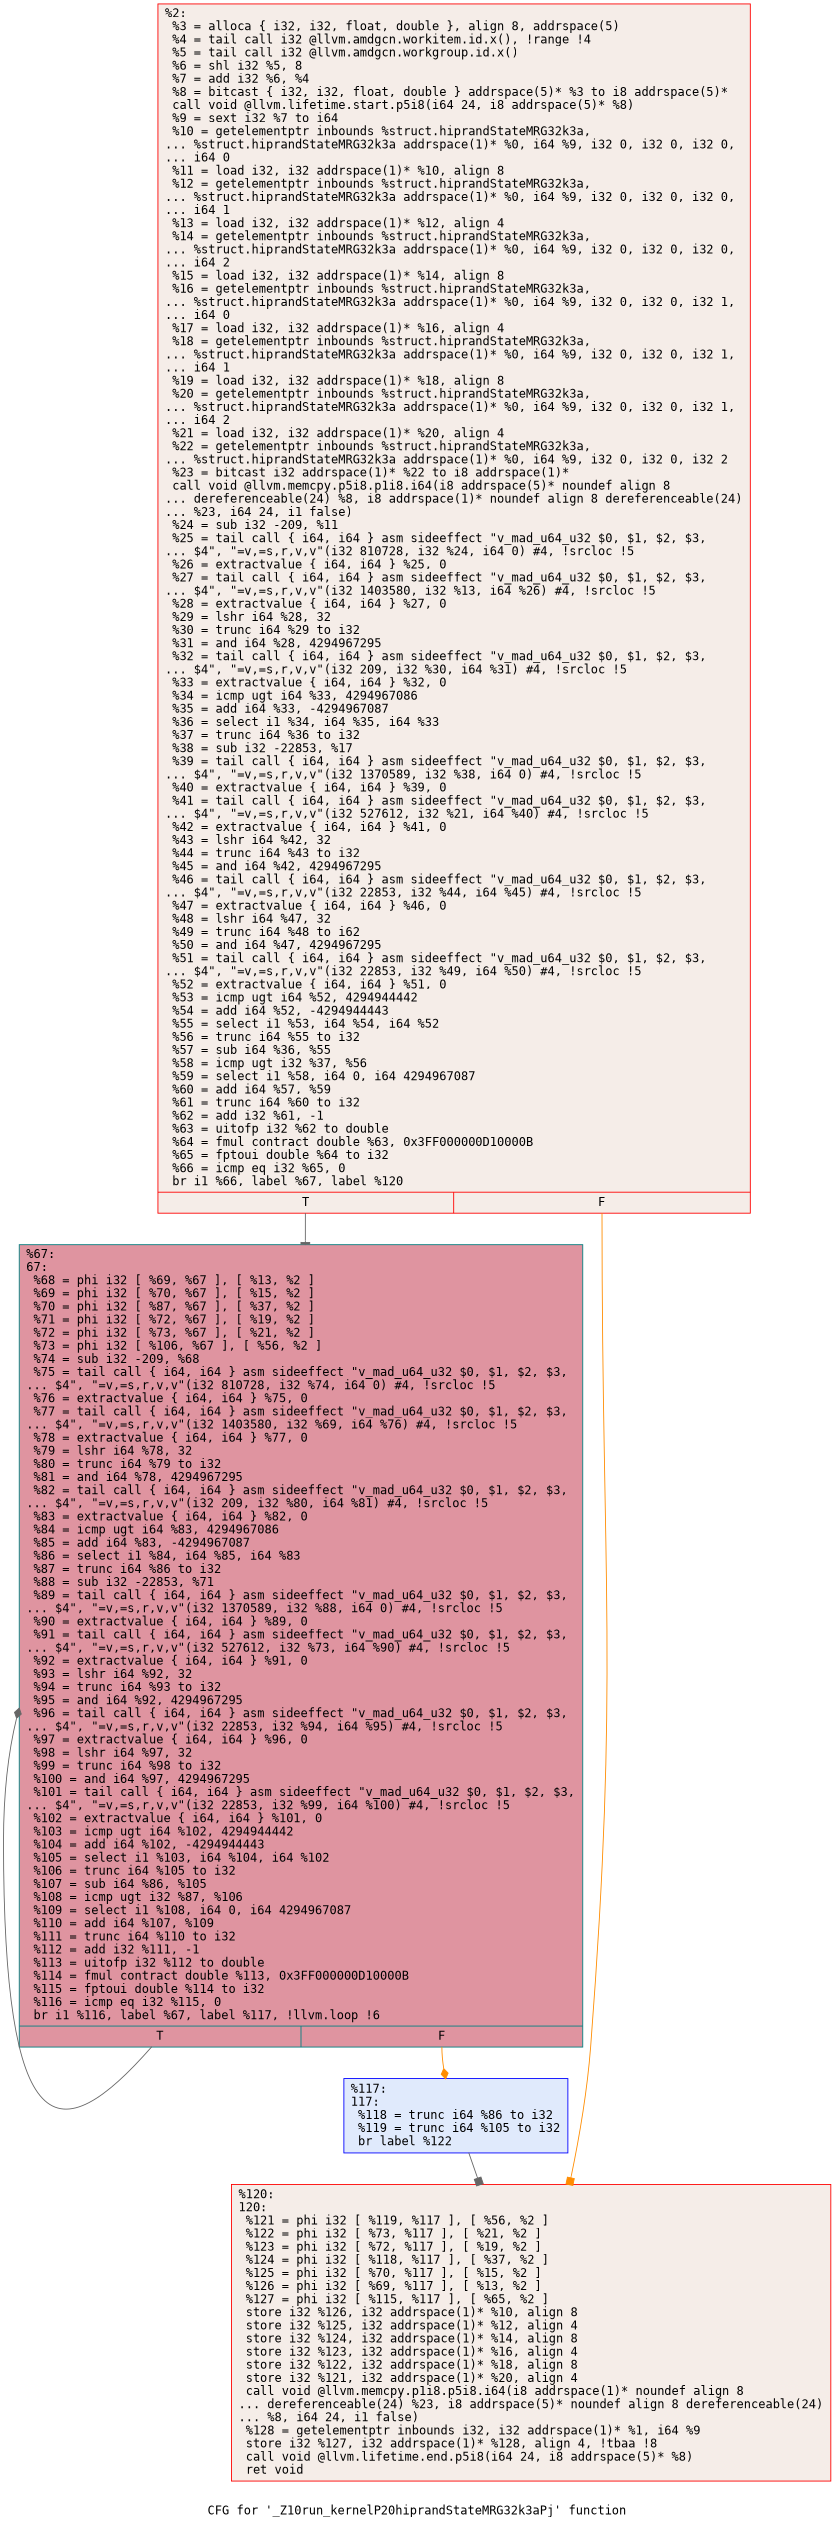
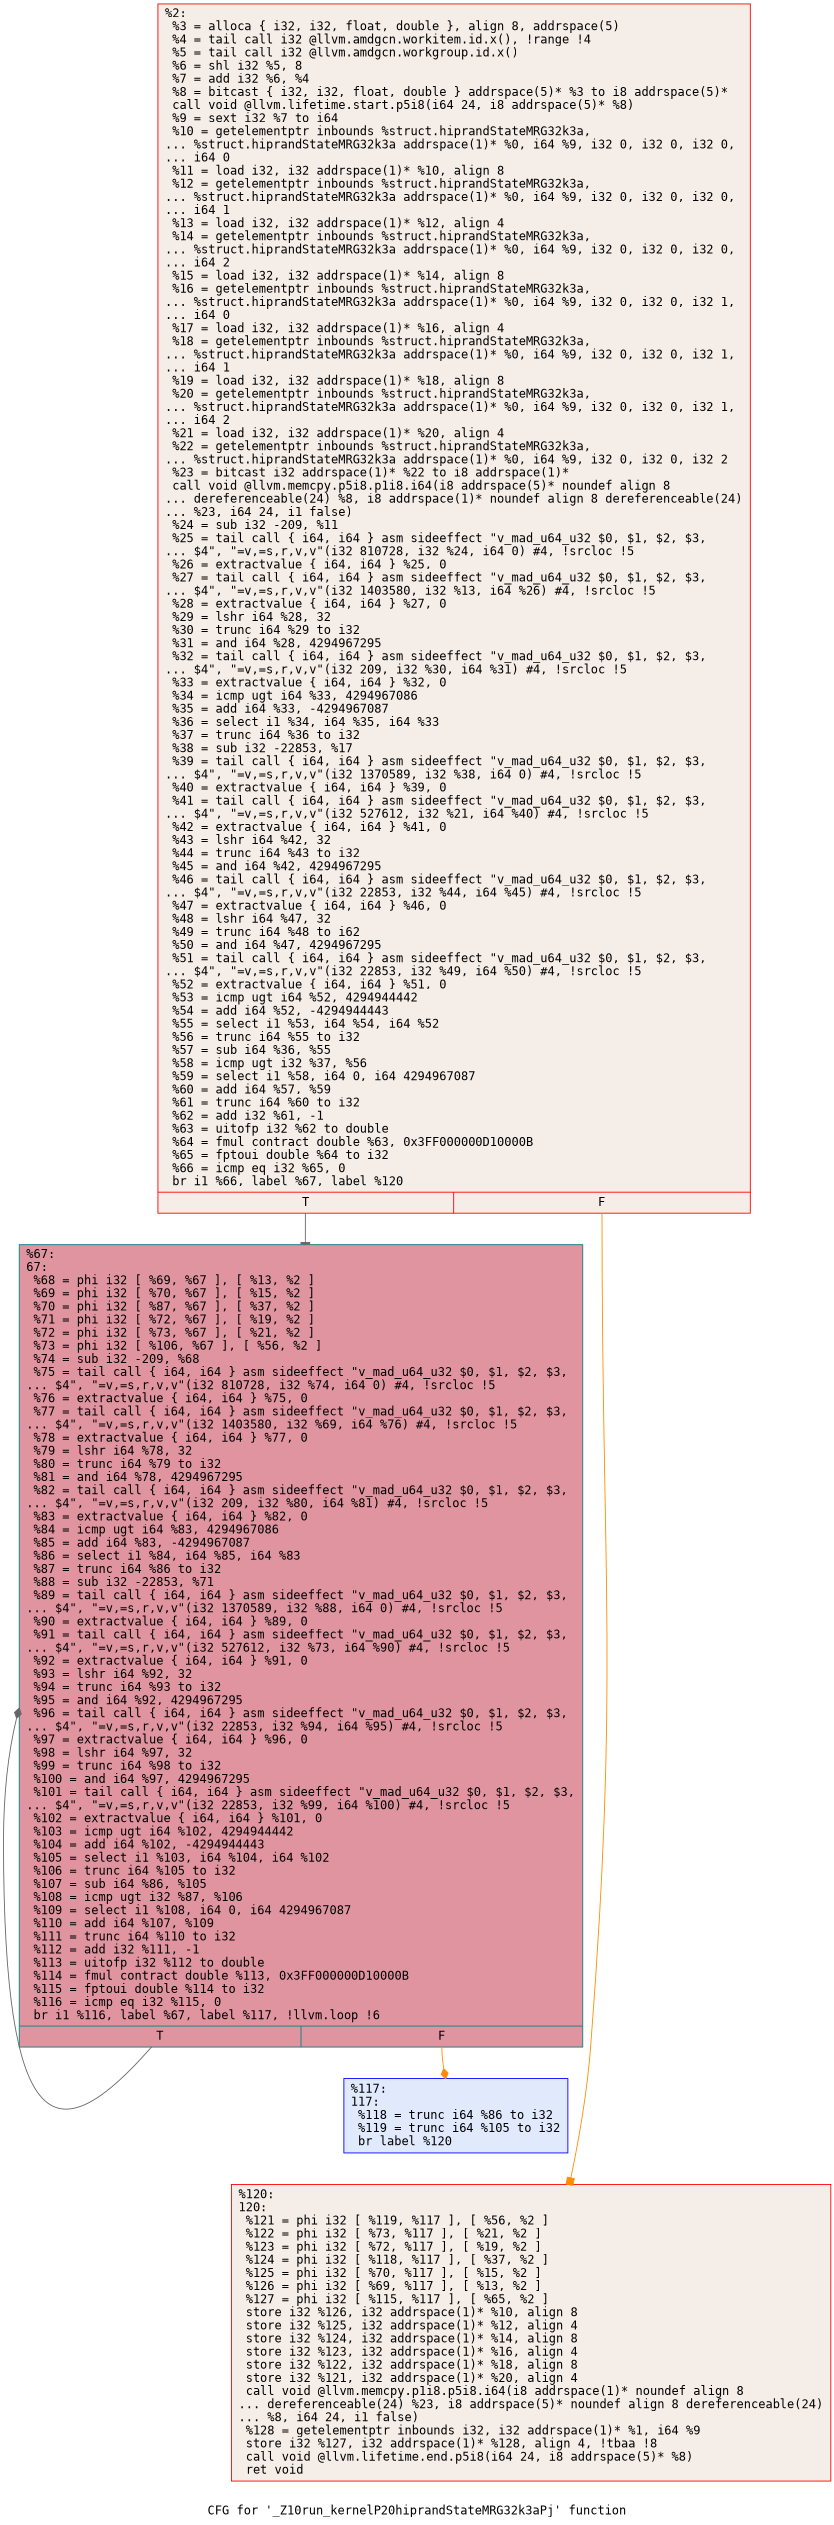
(402, 2142) -> (402, 2142)
(473, 2165) -> none
